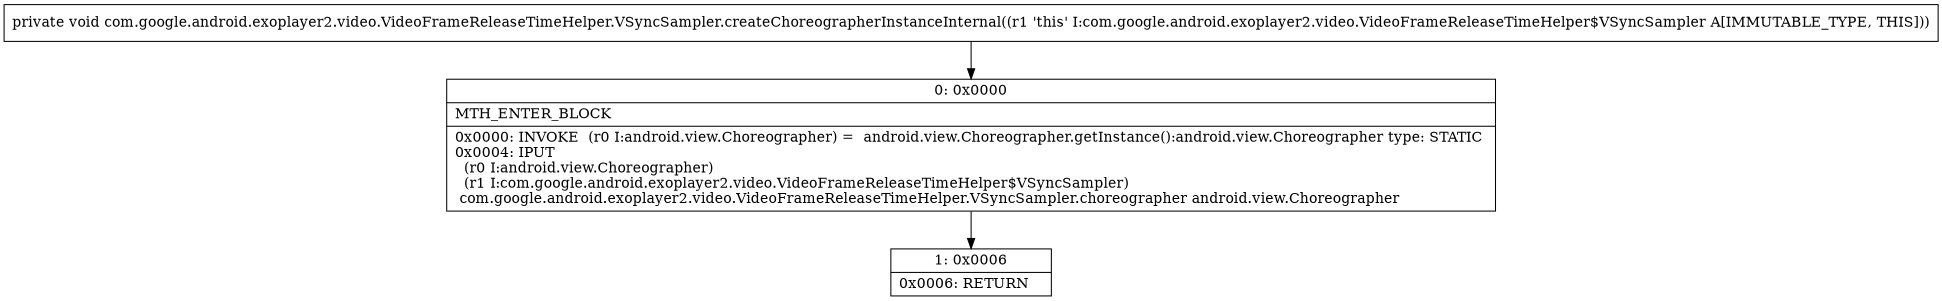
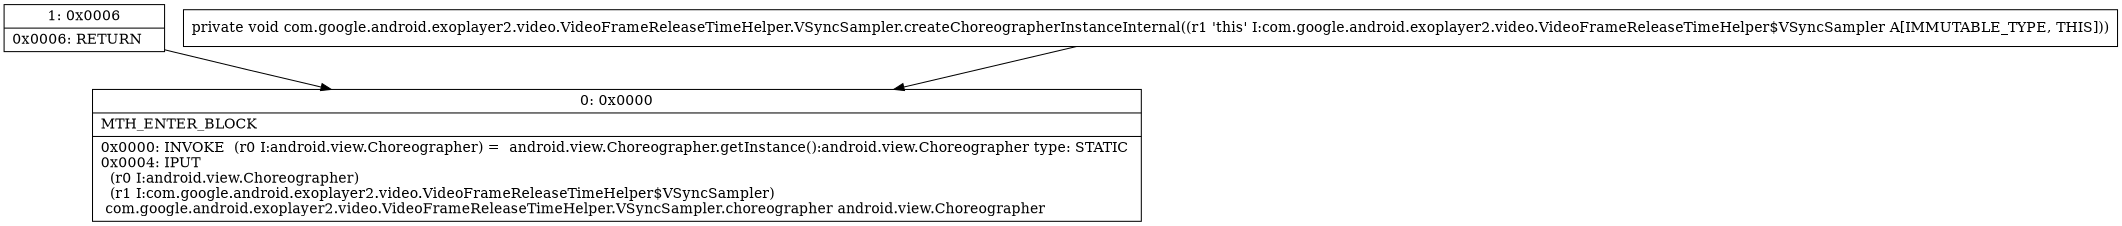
(971, 225) -> (243, 69)
